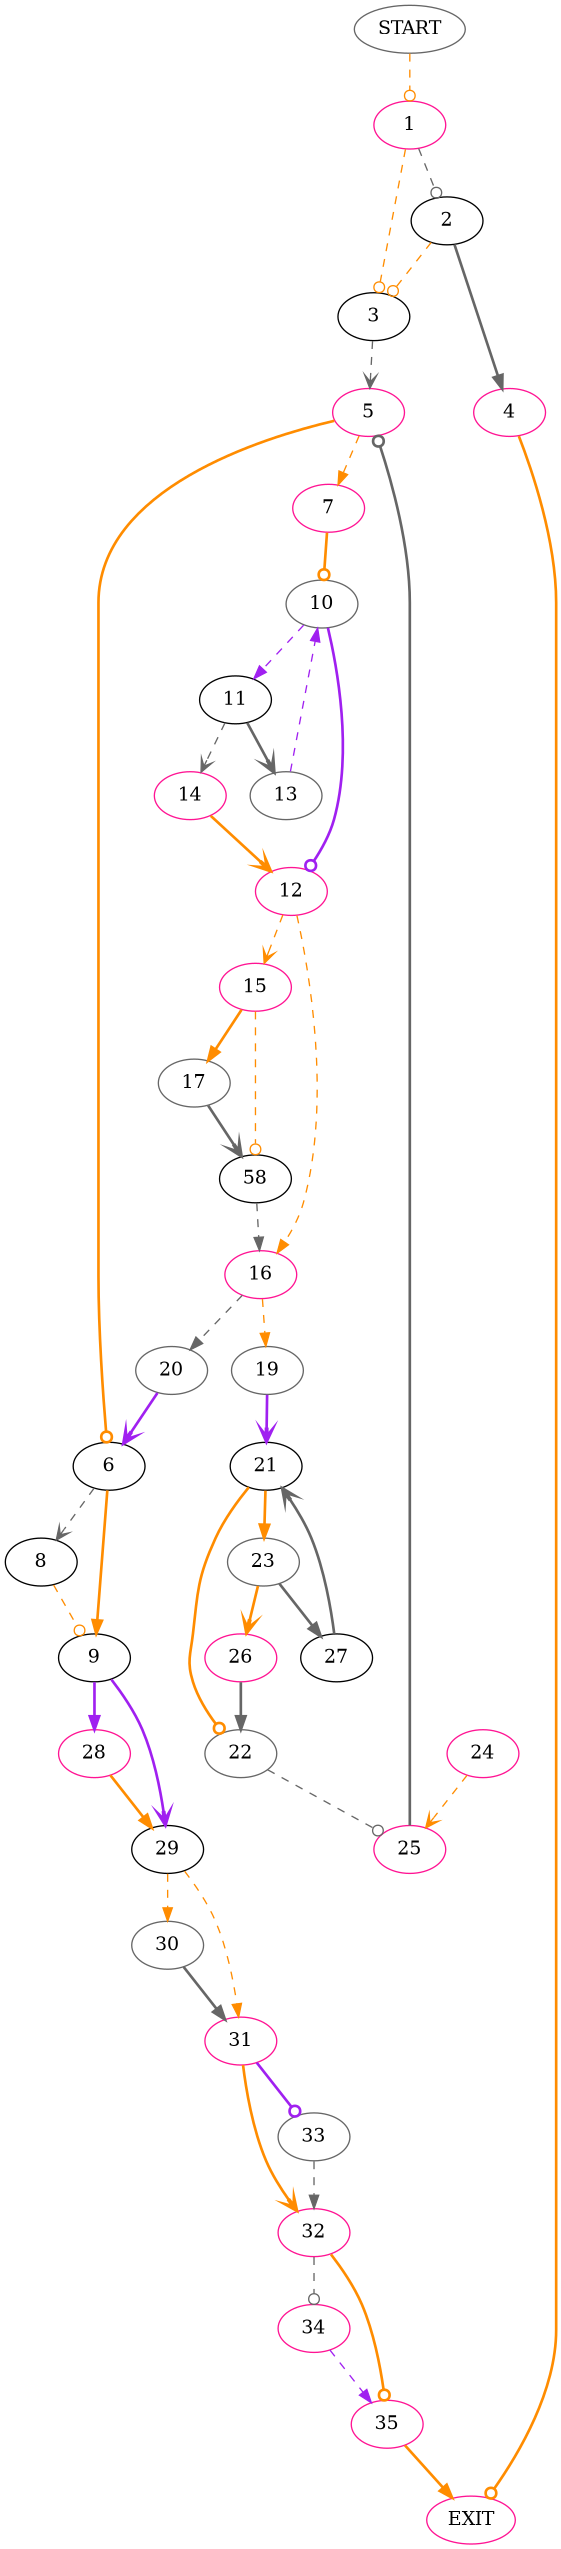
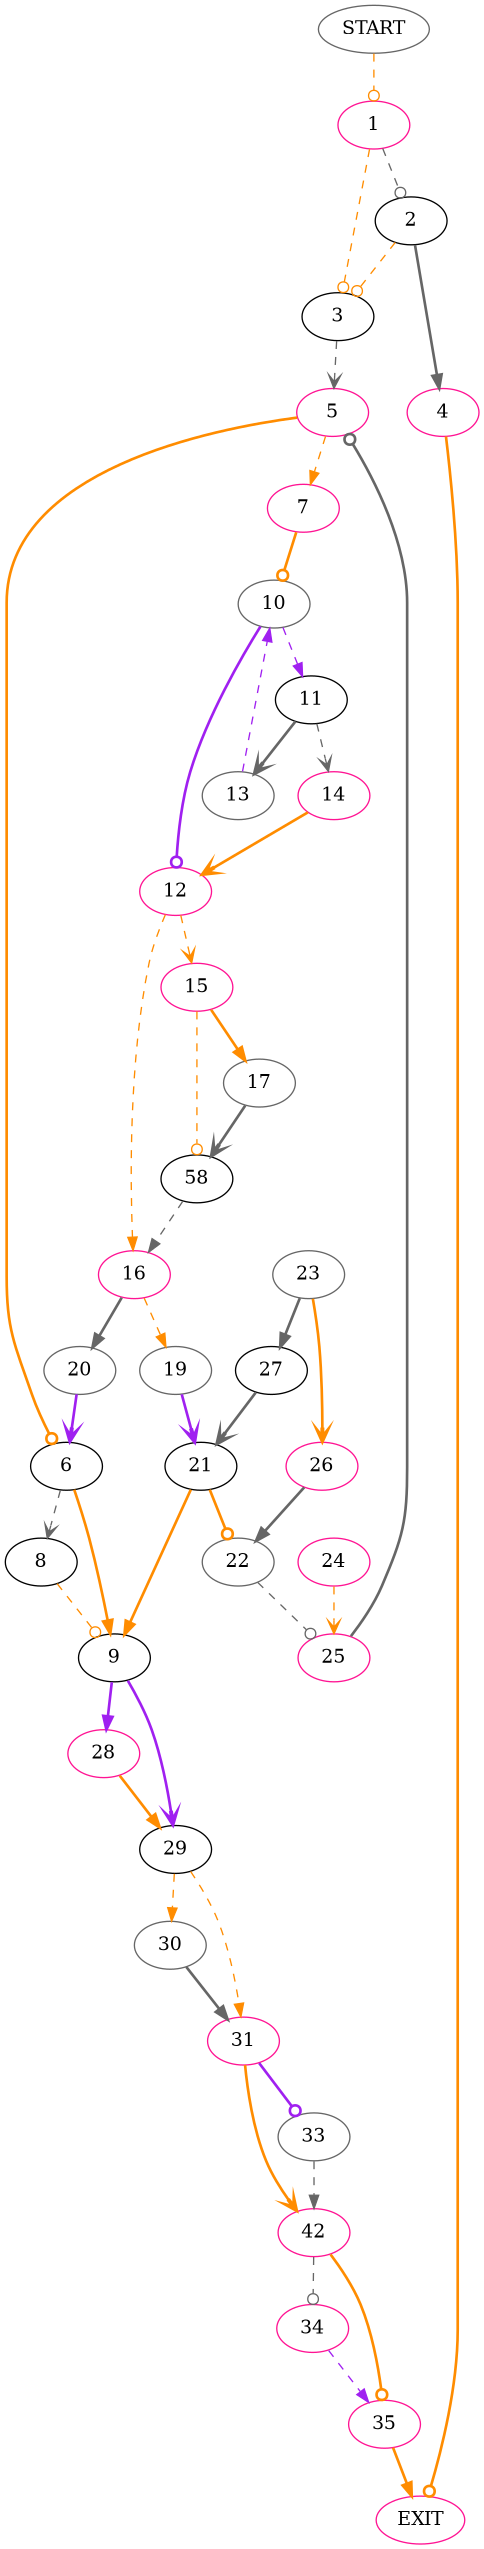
(221, 1318) -> (110, 1317)
(265, 1508) -> (160, 1556)
(314, 2233) -> (314, 2233)
